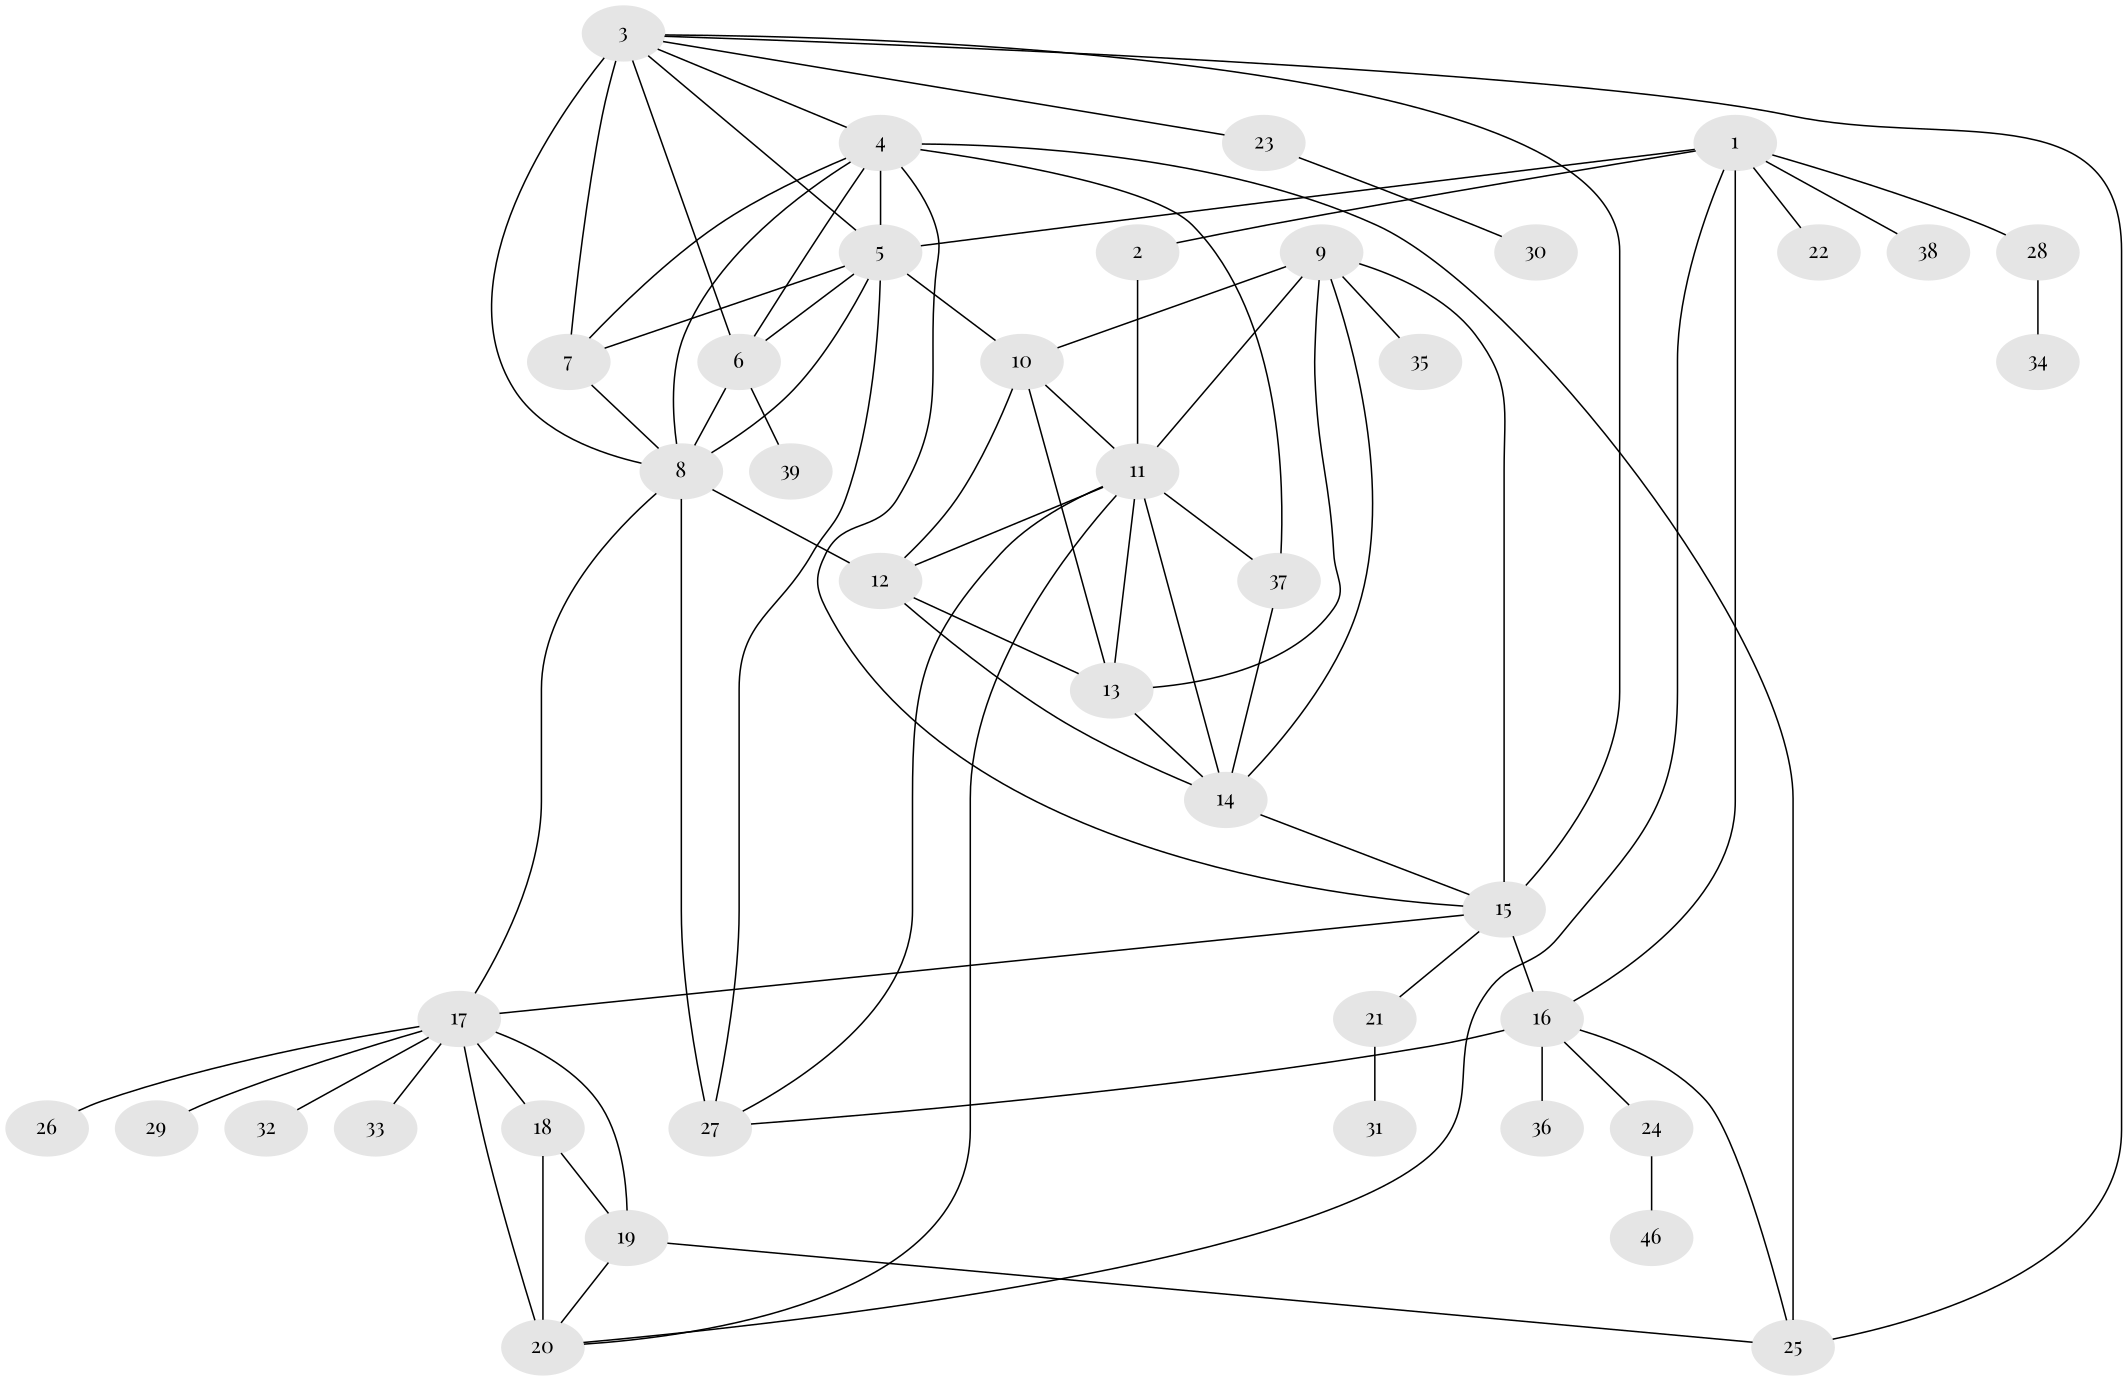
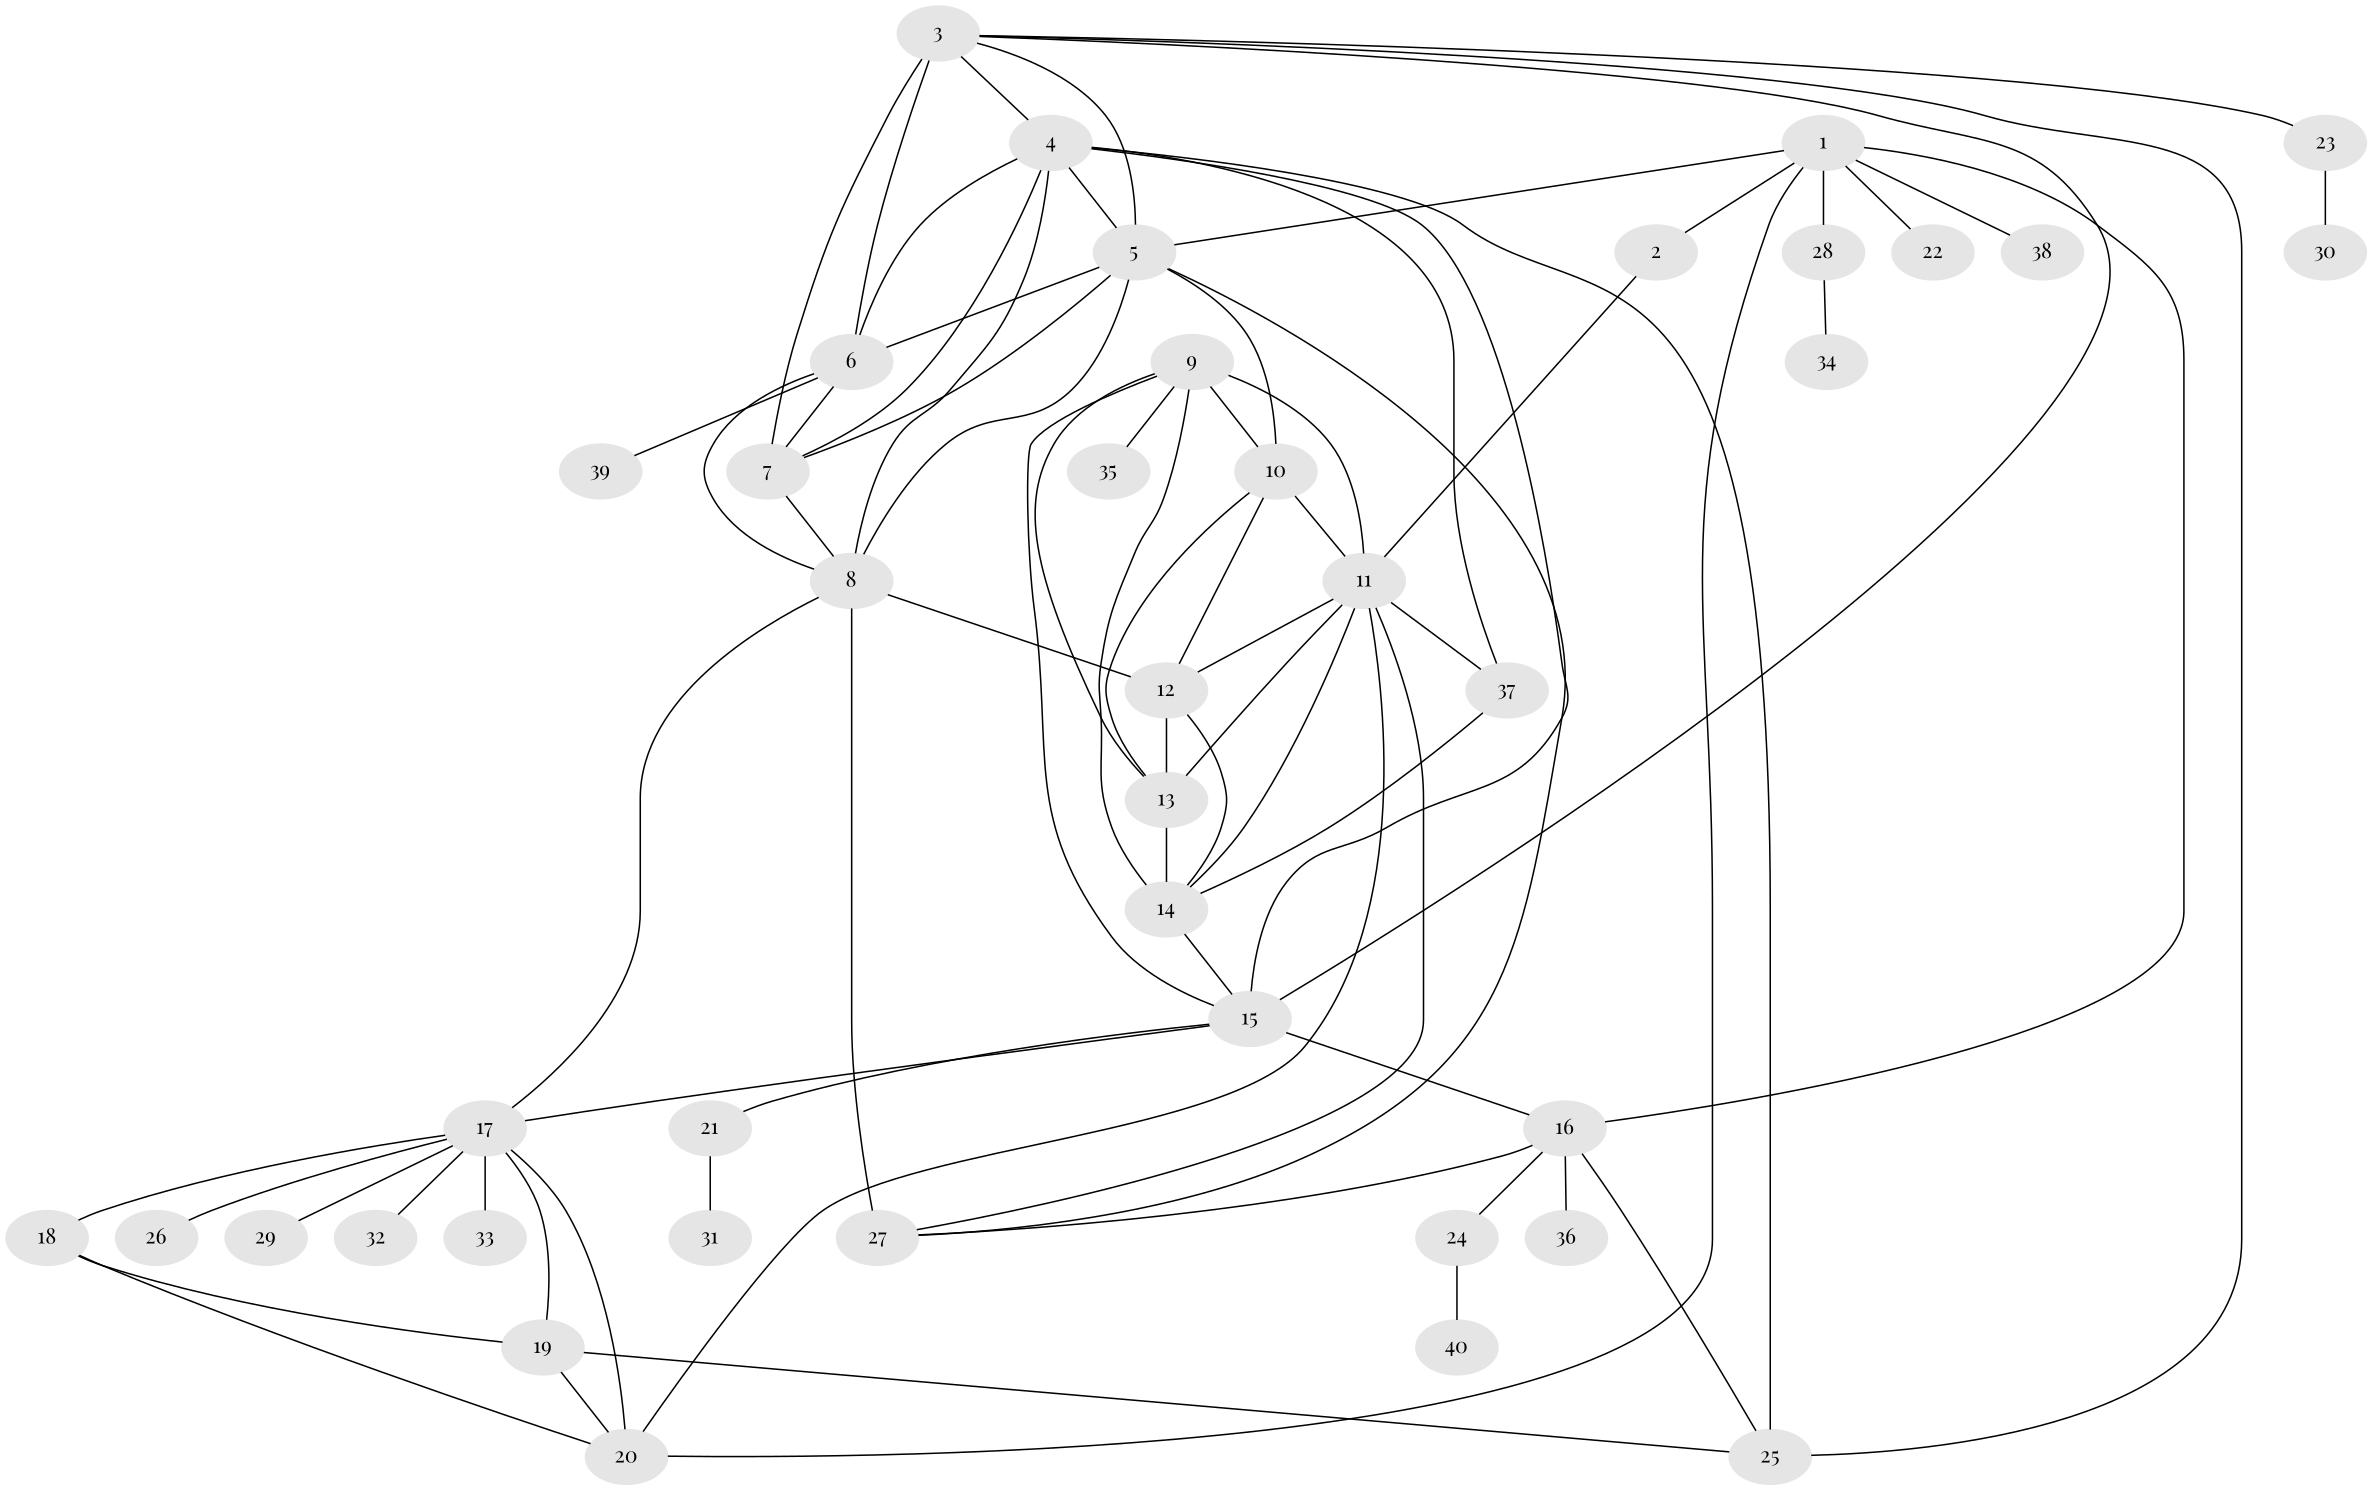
(494, 287) -> none
none -> (810, 417)
(1652, 1238) -> (1457, 1347)
